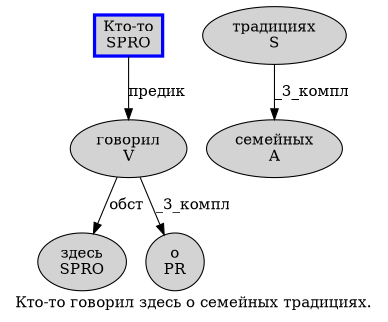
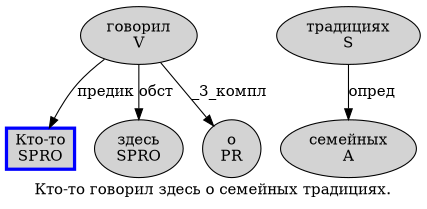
(129, 82) -> (76, 86)
(312, 92) -> (372, 92)
